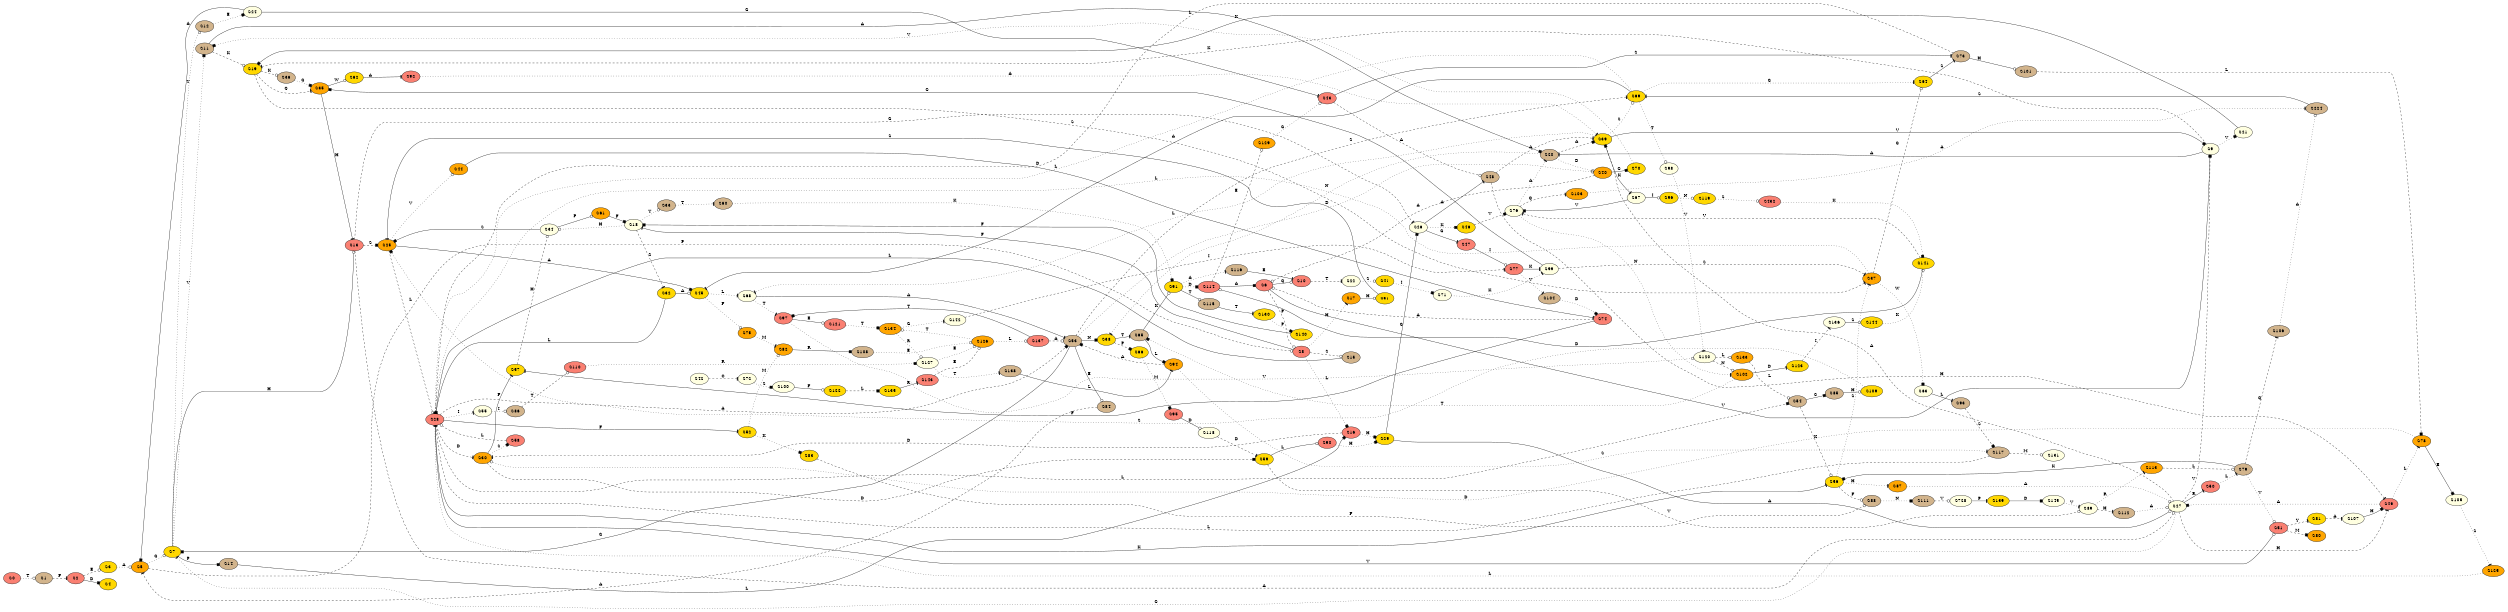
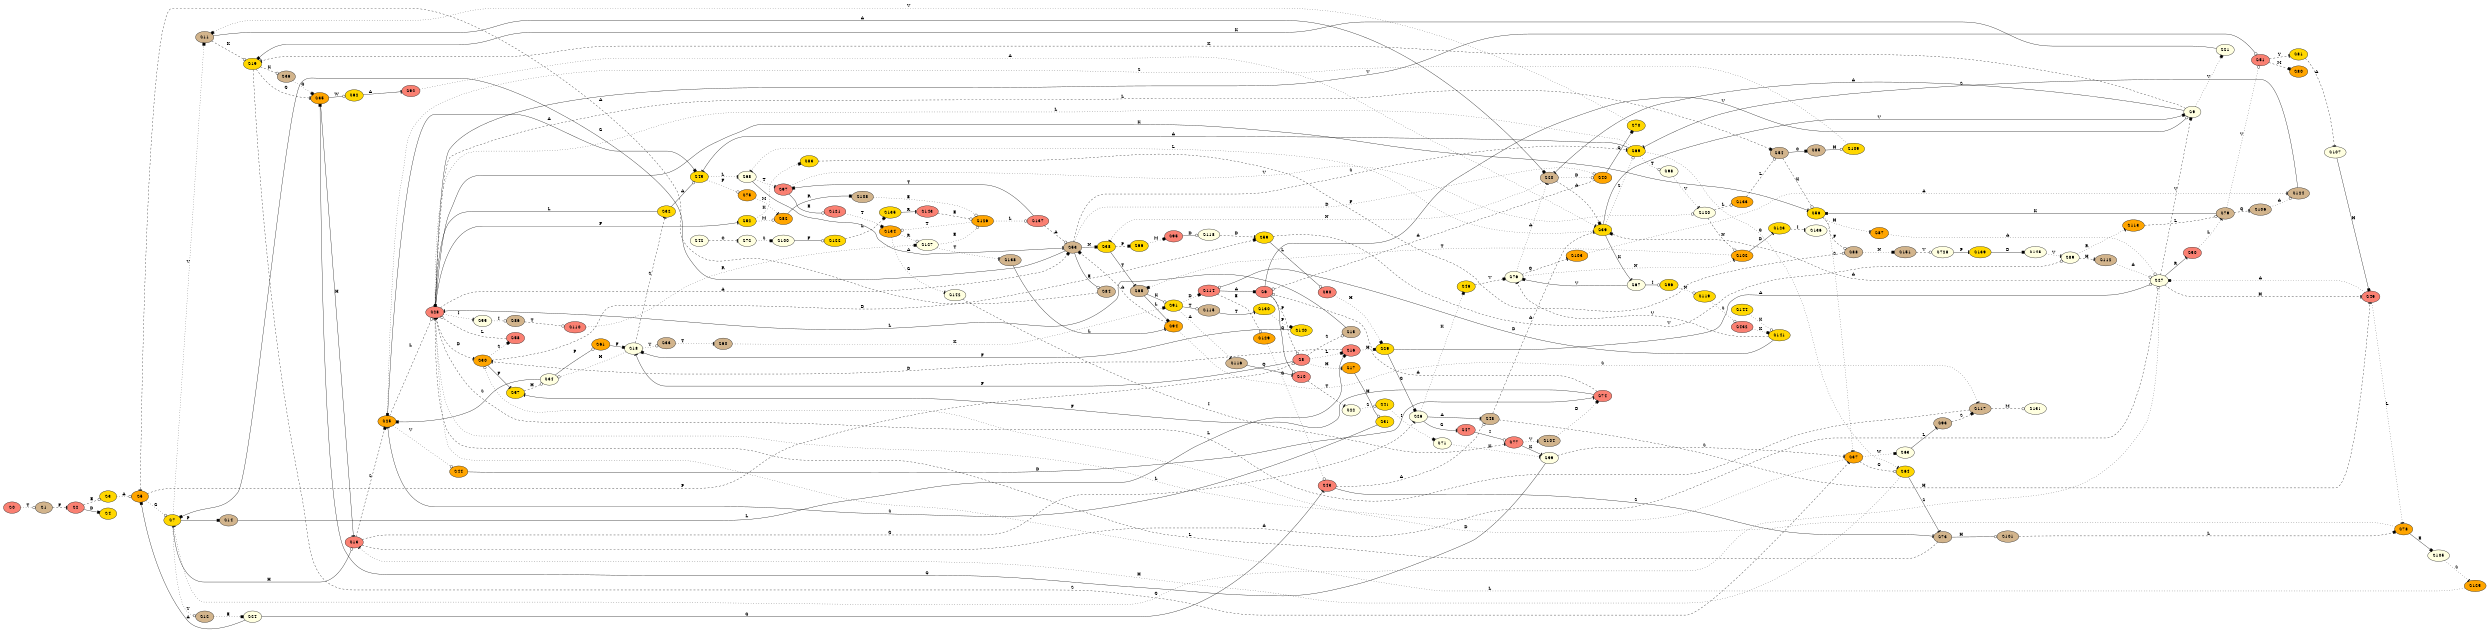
(2317, 108) -> (2299, 193)
(1264, 270) -> (1264, 365)
(1852, 323) -> none
(1923, 501) -> (1905, 252)
none -> (1149, 579)
